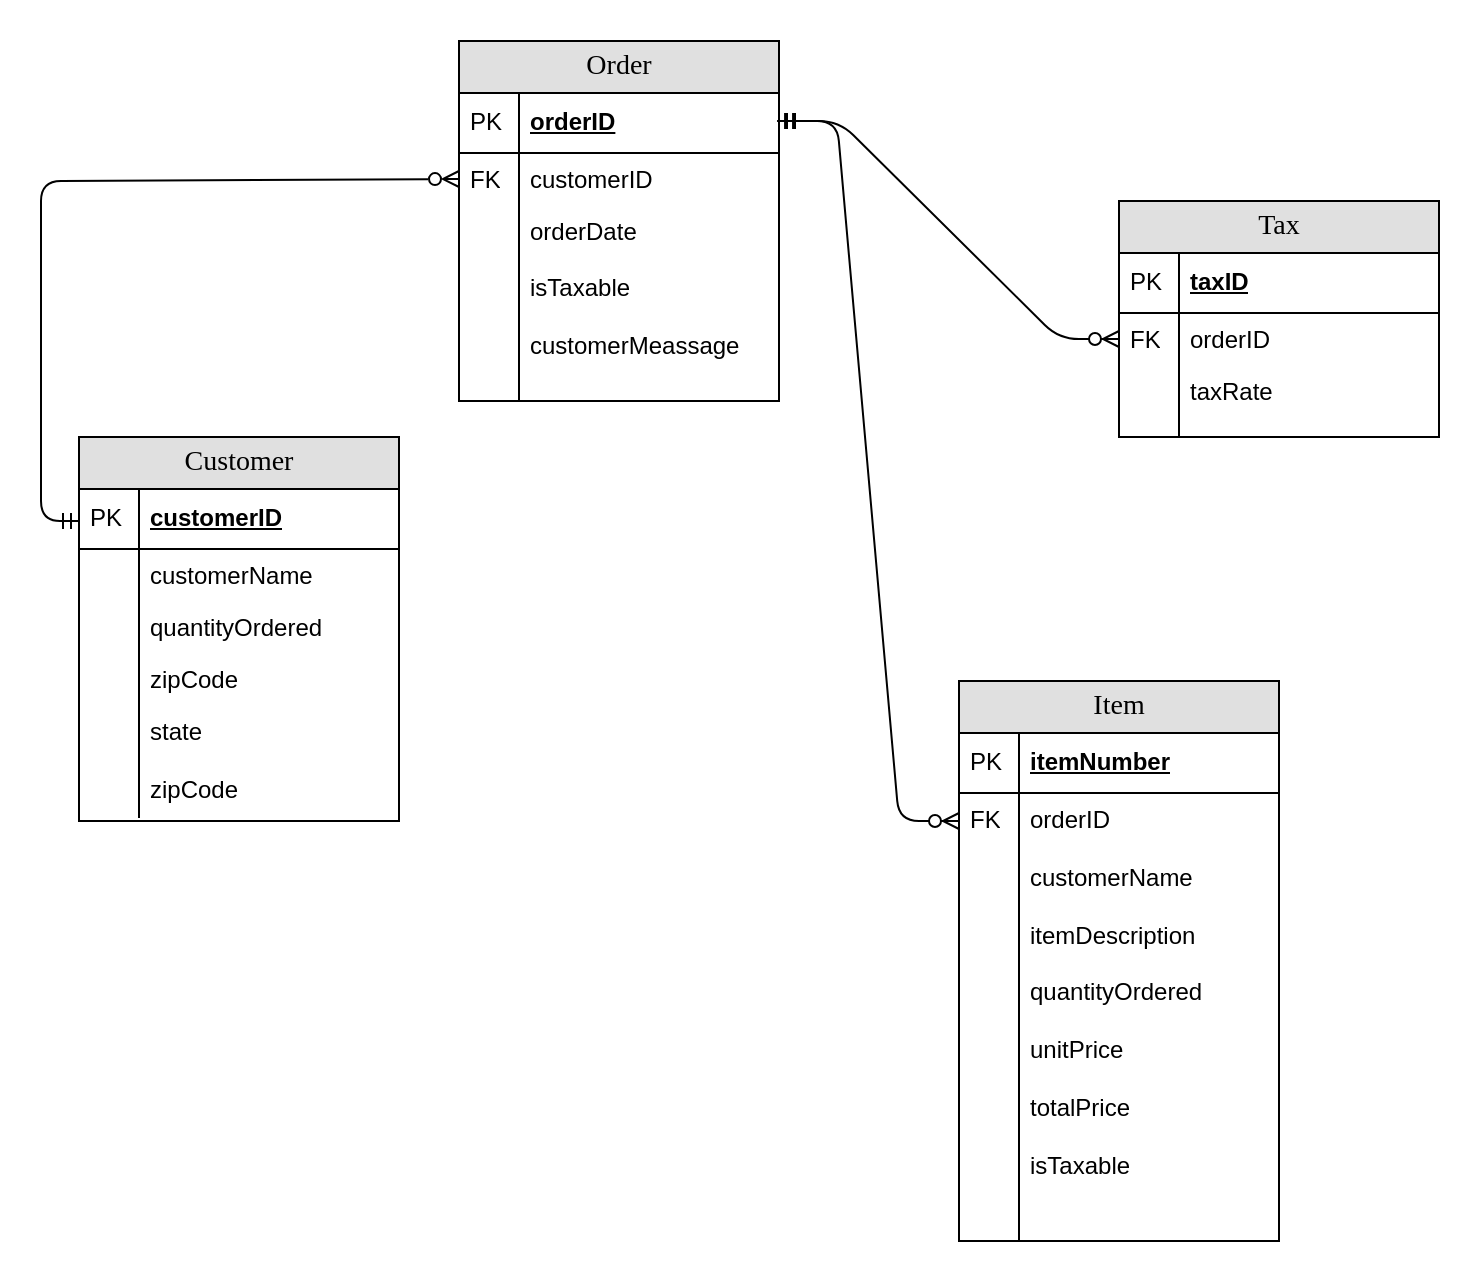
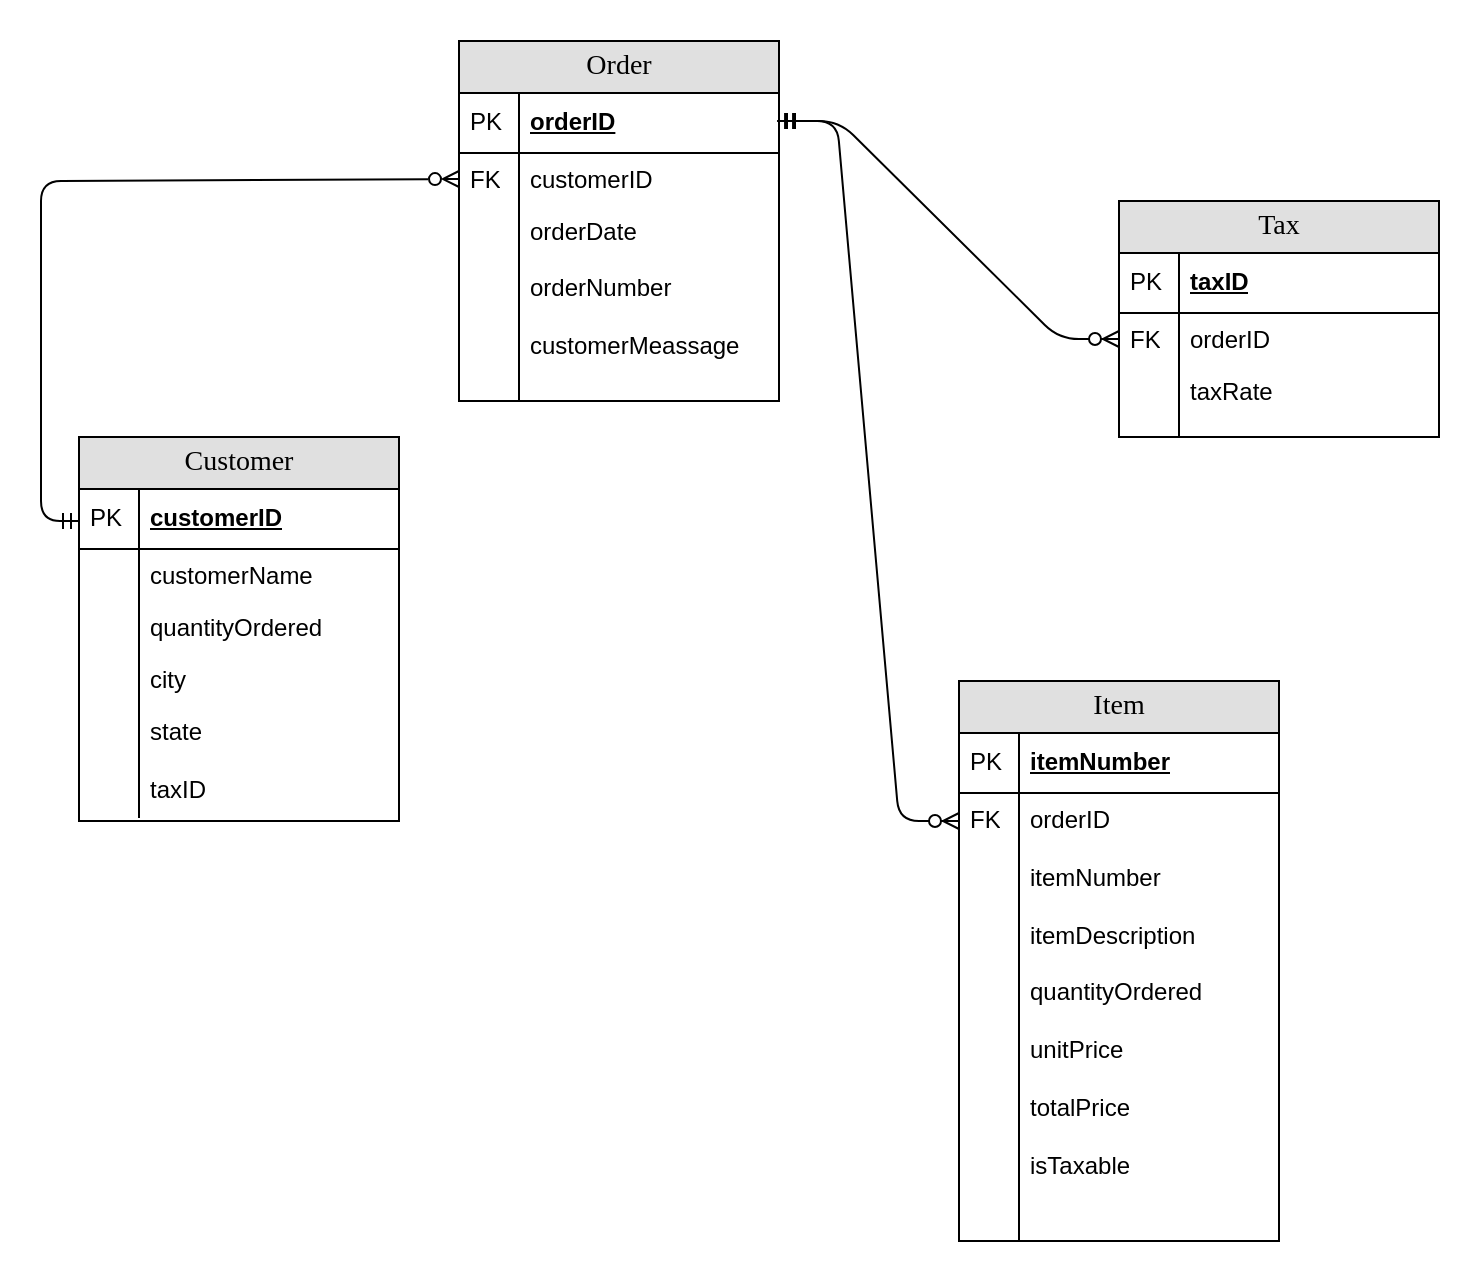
(639, 304) -> (639, 304)
(195, 681) -> (175, 681)
(195, 748) -> (185, 748)
(1129, 908) -> (1129, 908)
